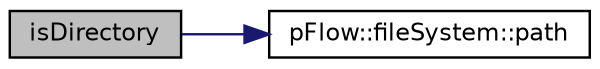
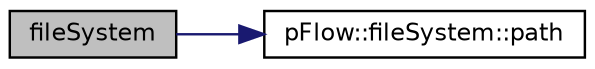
(95, 34) -> (93, 34)
